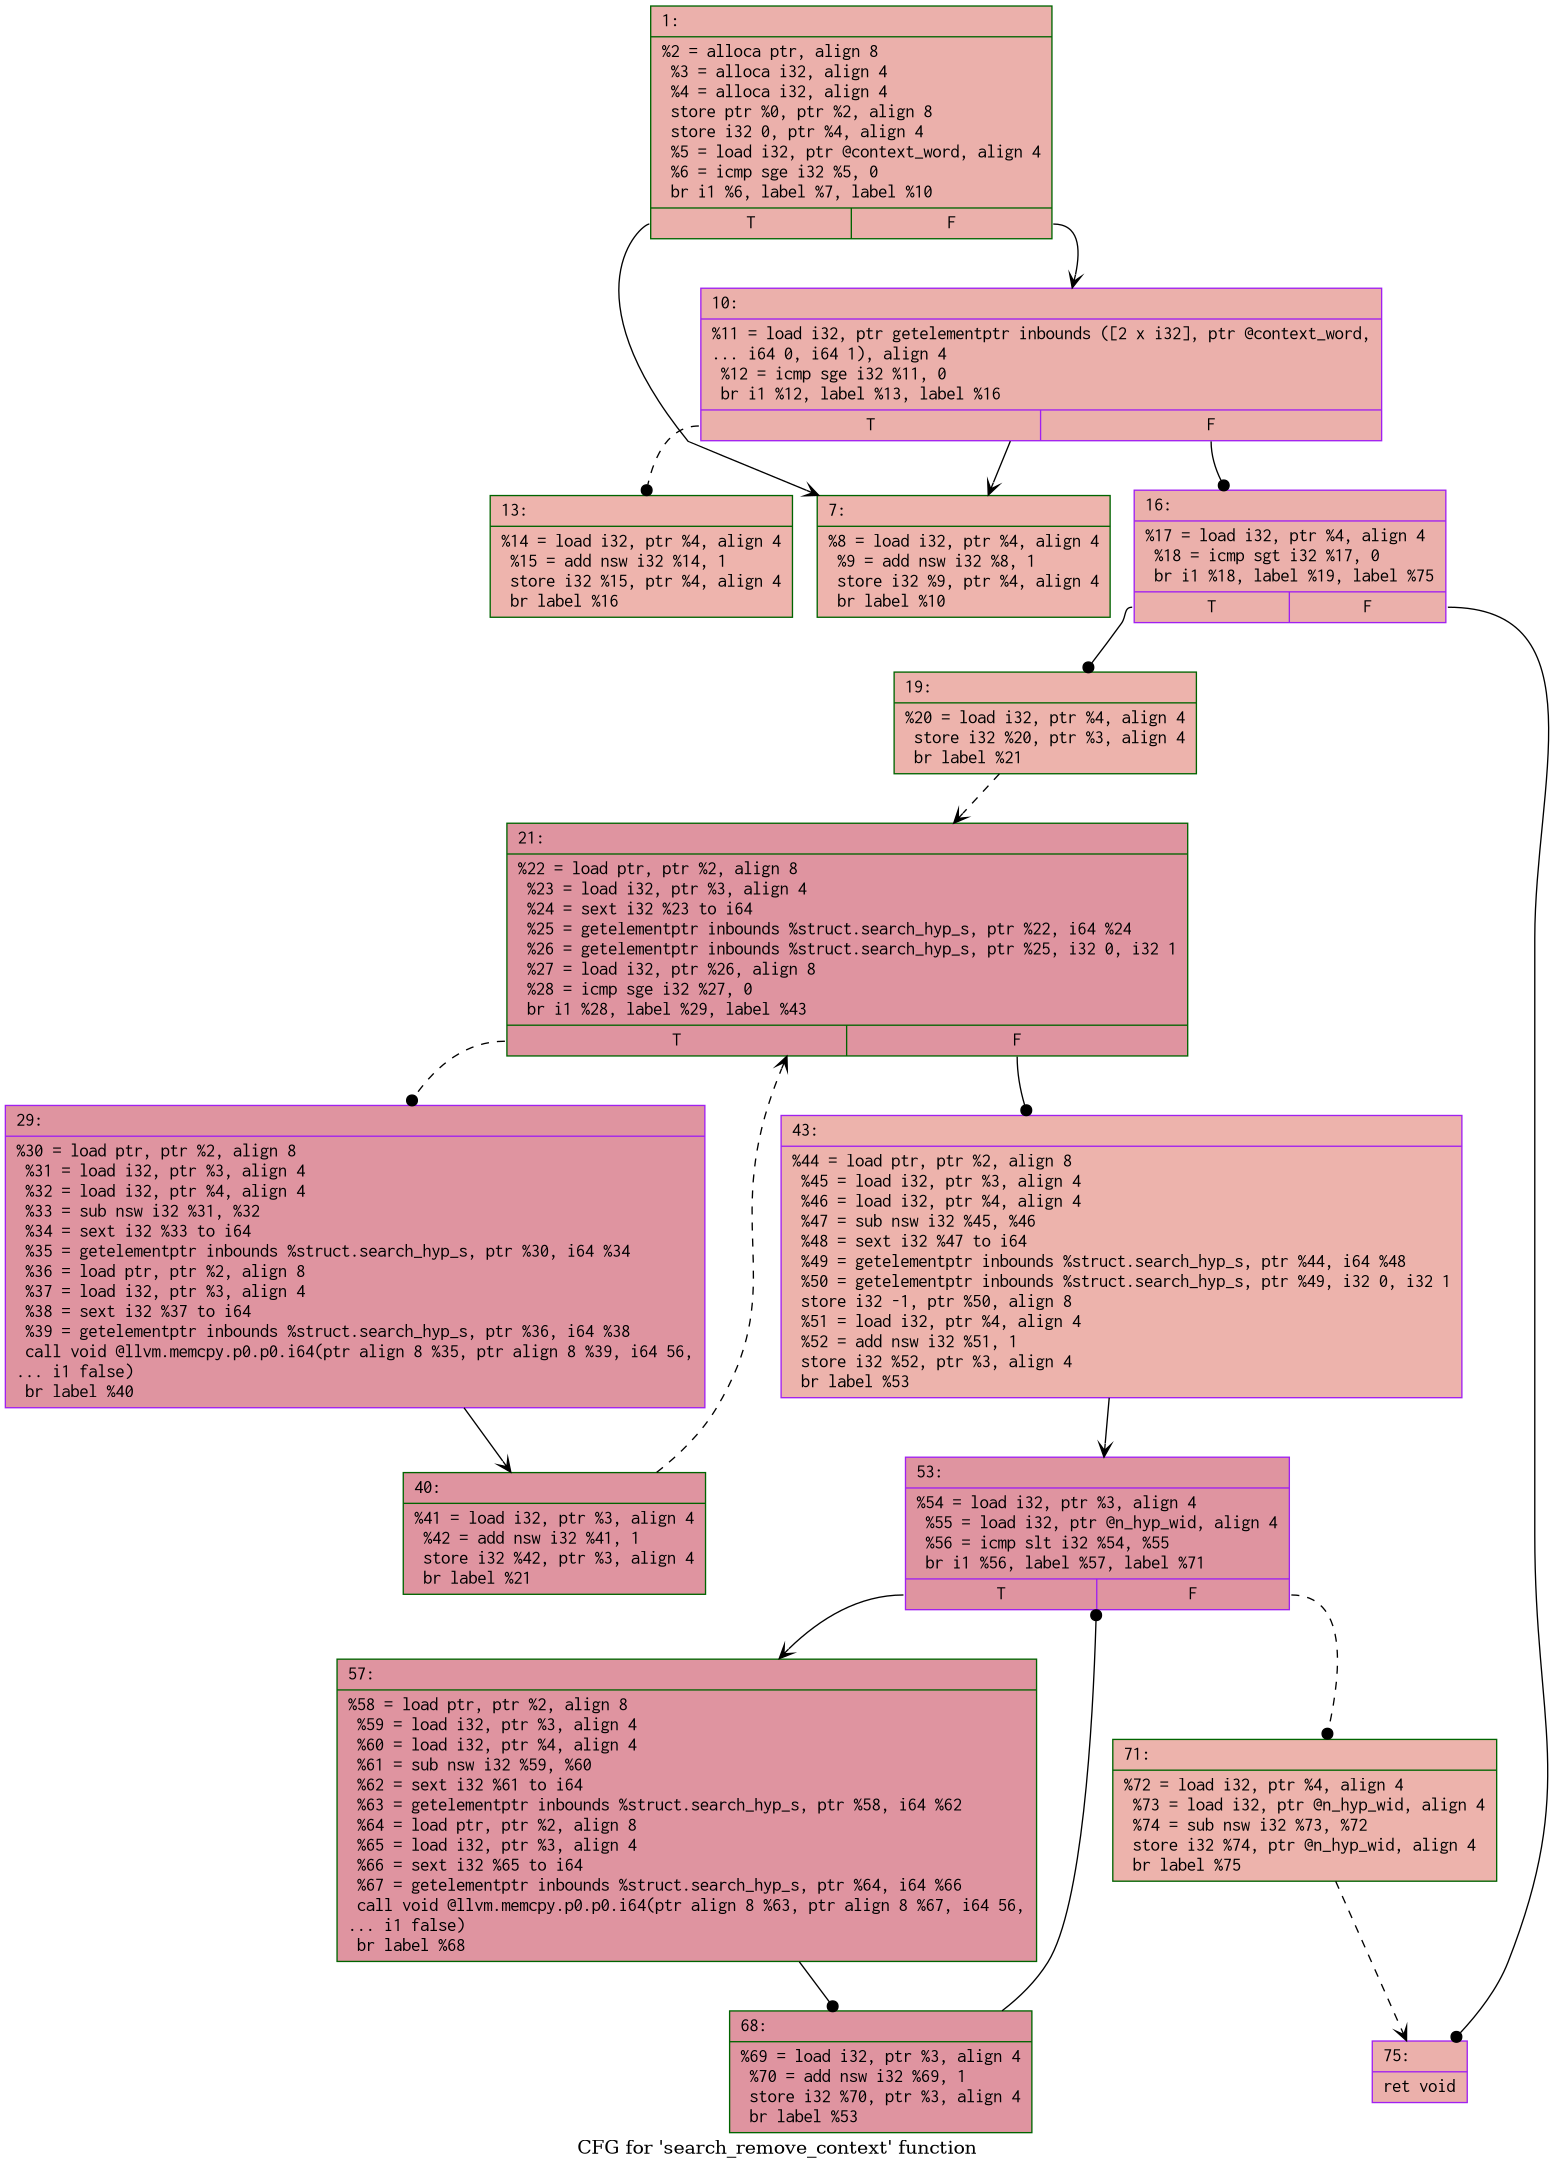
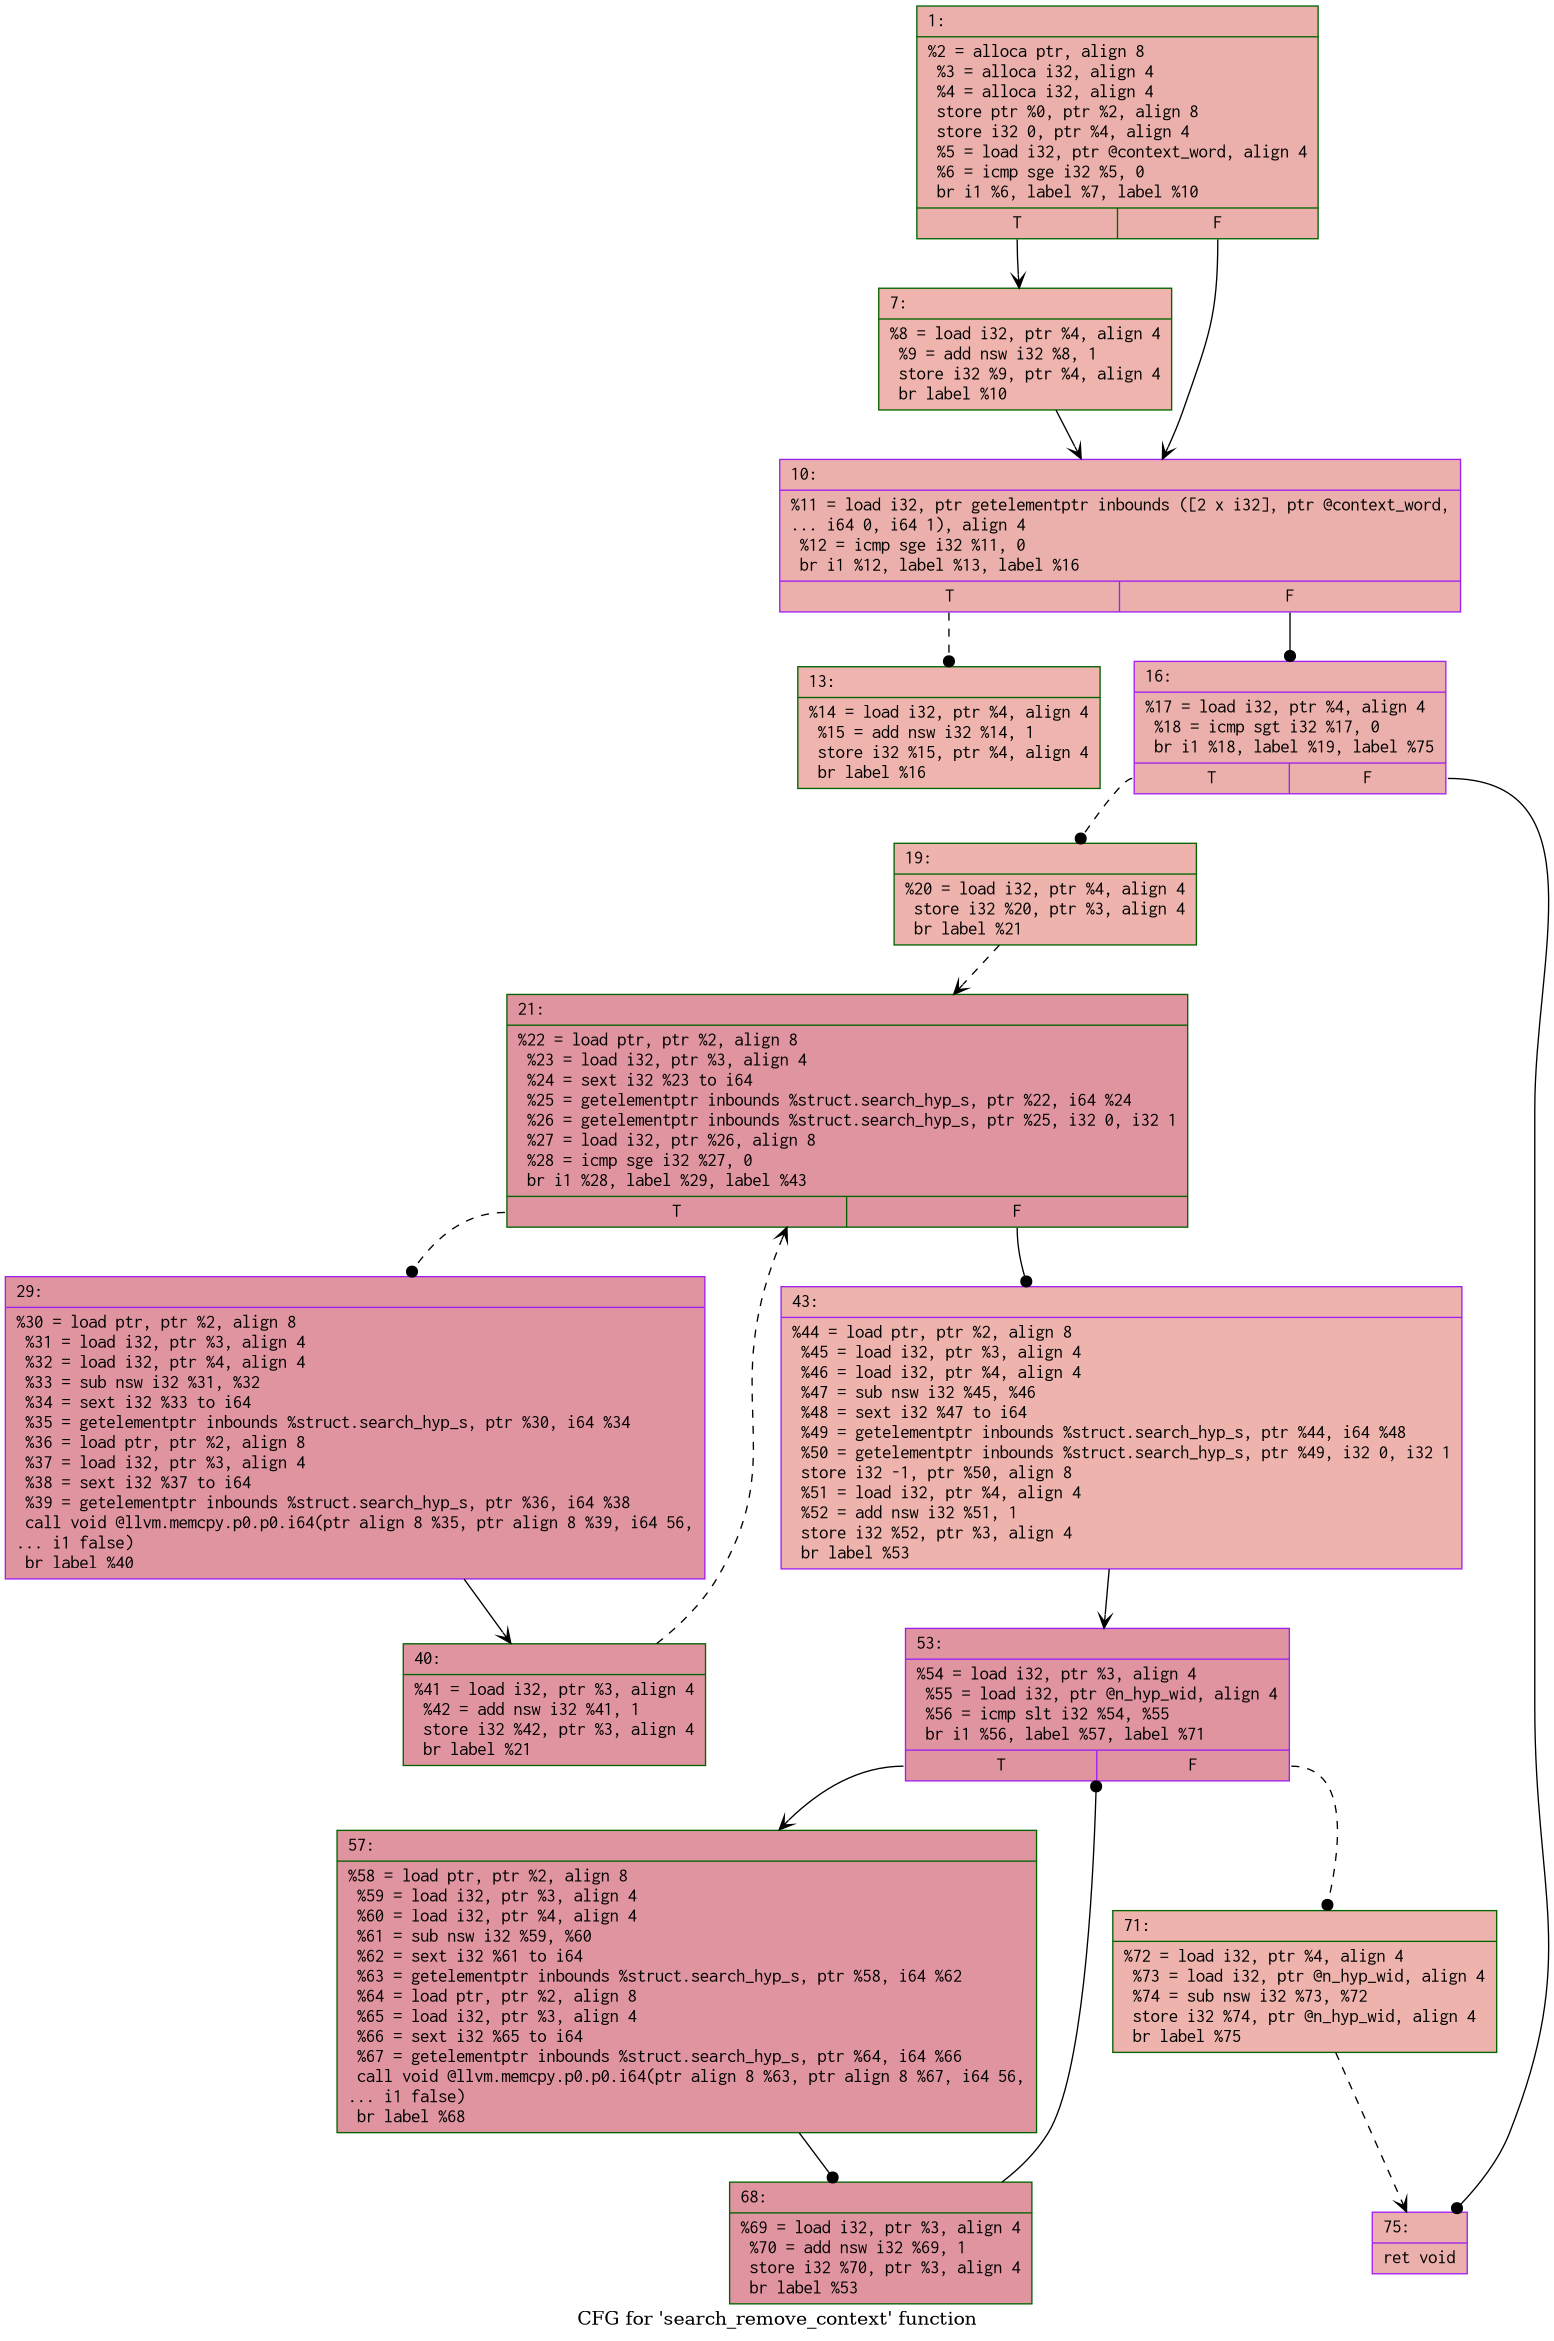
(1002, 462) -> (1065, 428)
(1113, 635) -> (1106, 804)
